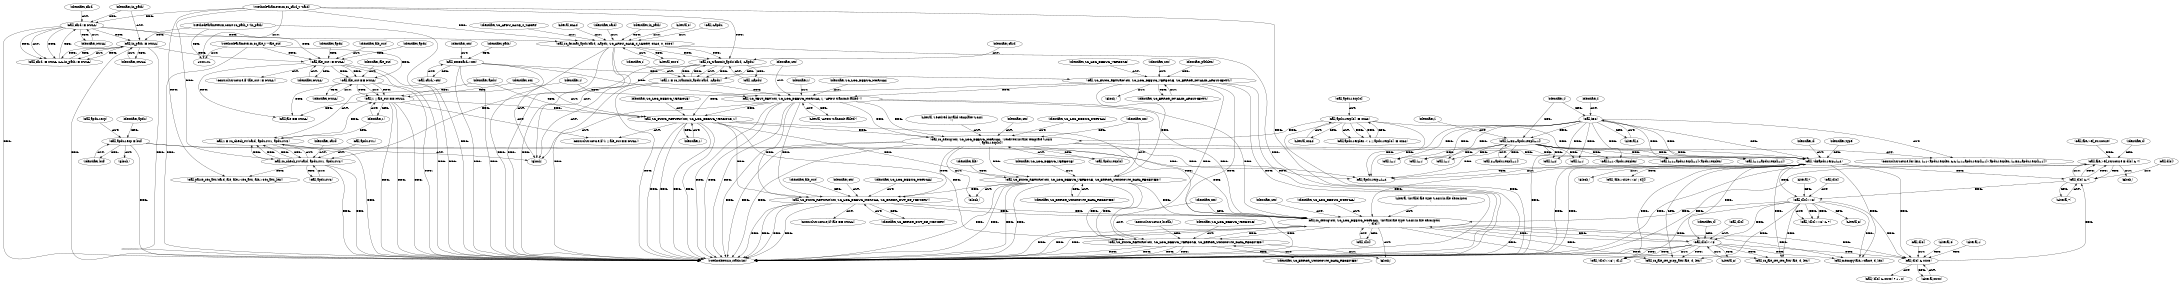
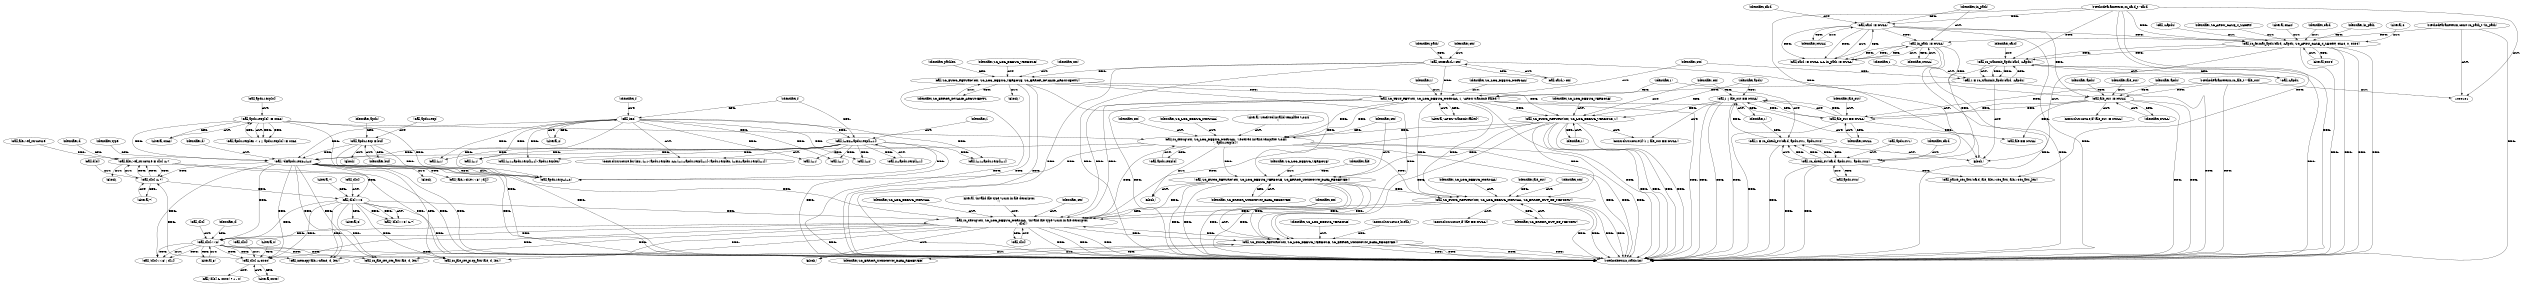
(197, 44) -> (2466, 62)
(698, 71) -> (2022, 71)
(332, 105) -> (1789, 112)
(1755, 141) -> (336, 141)
(1619, 162) -> none
(1974, 243) -> none
